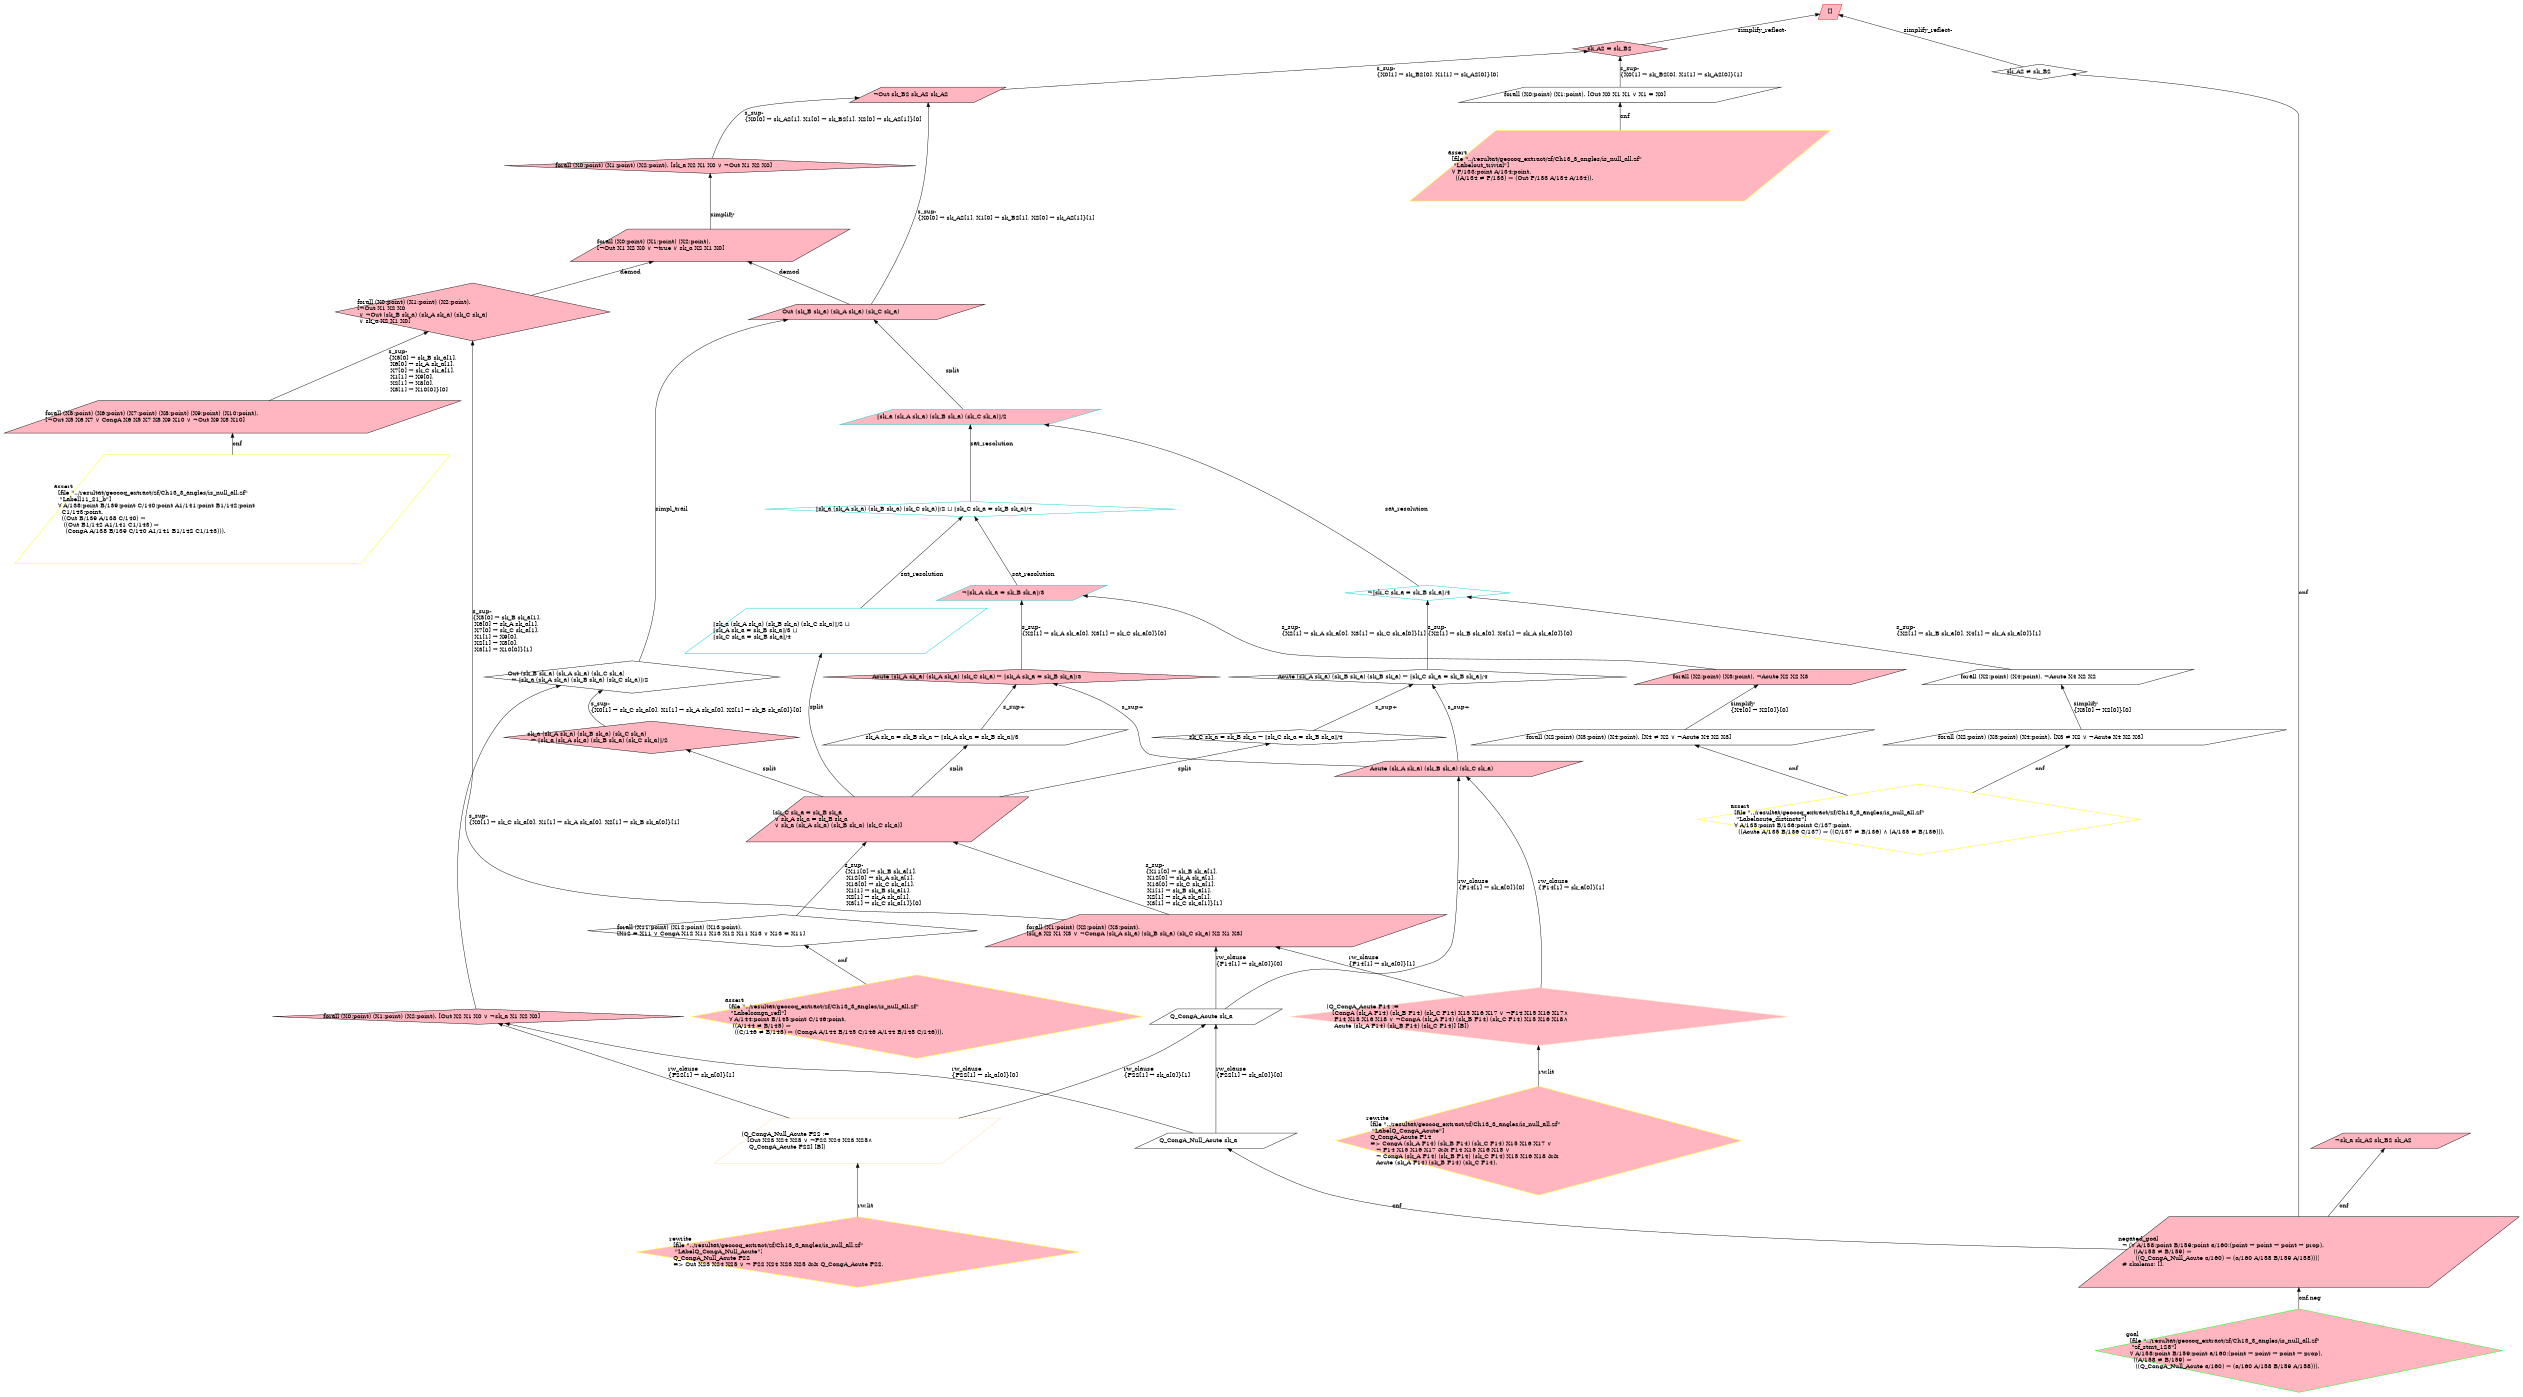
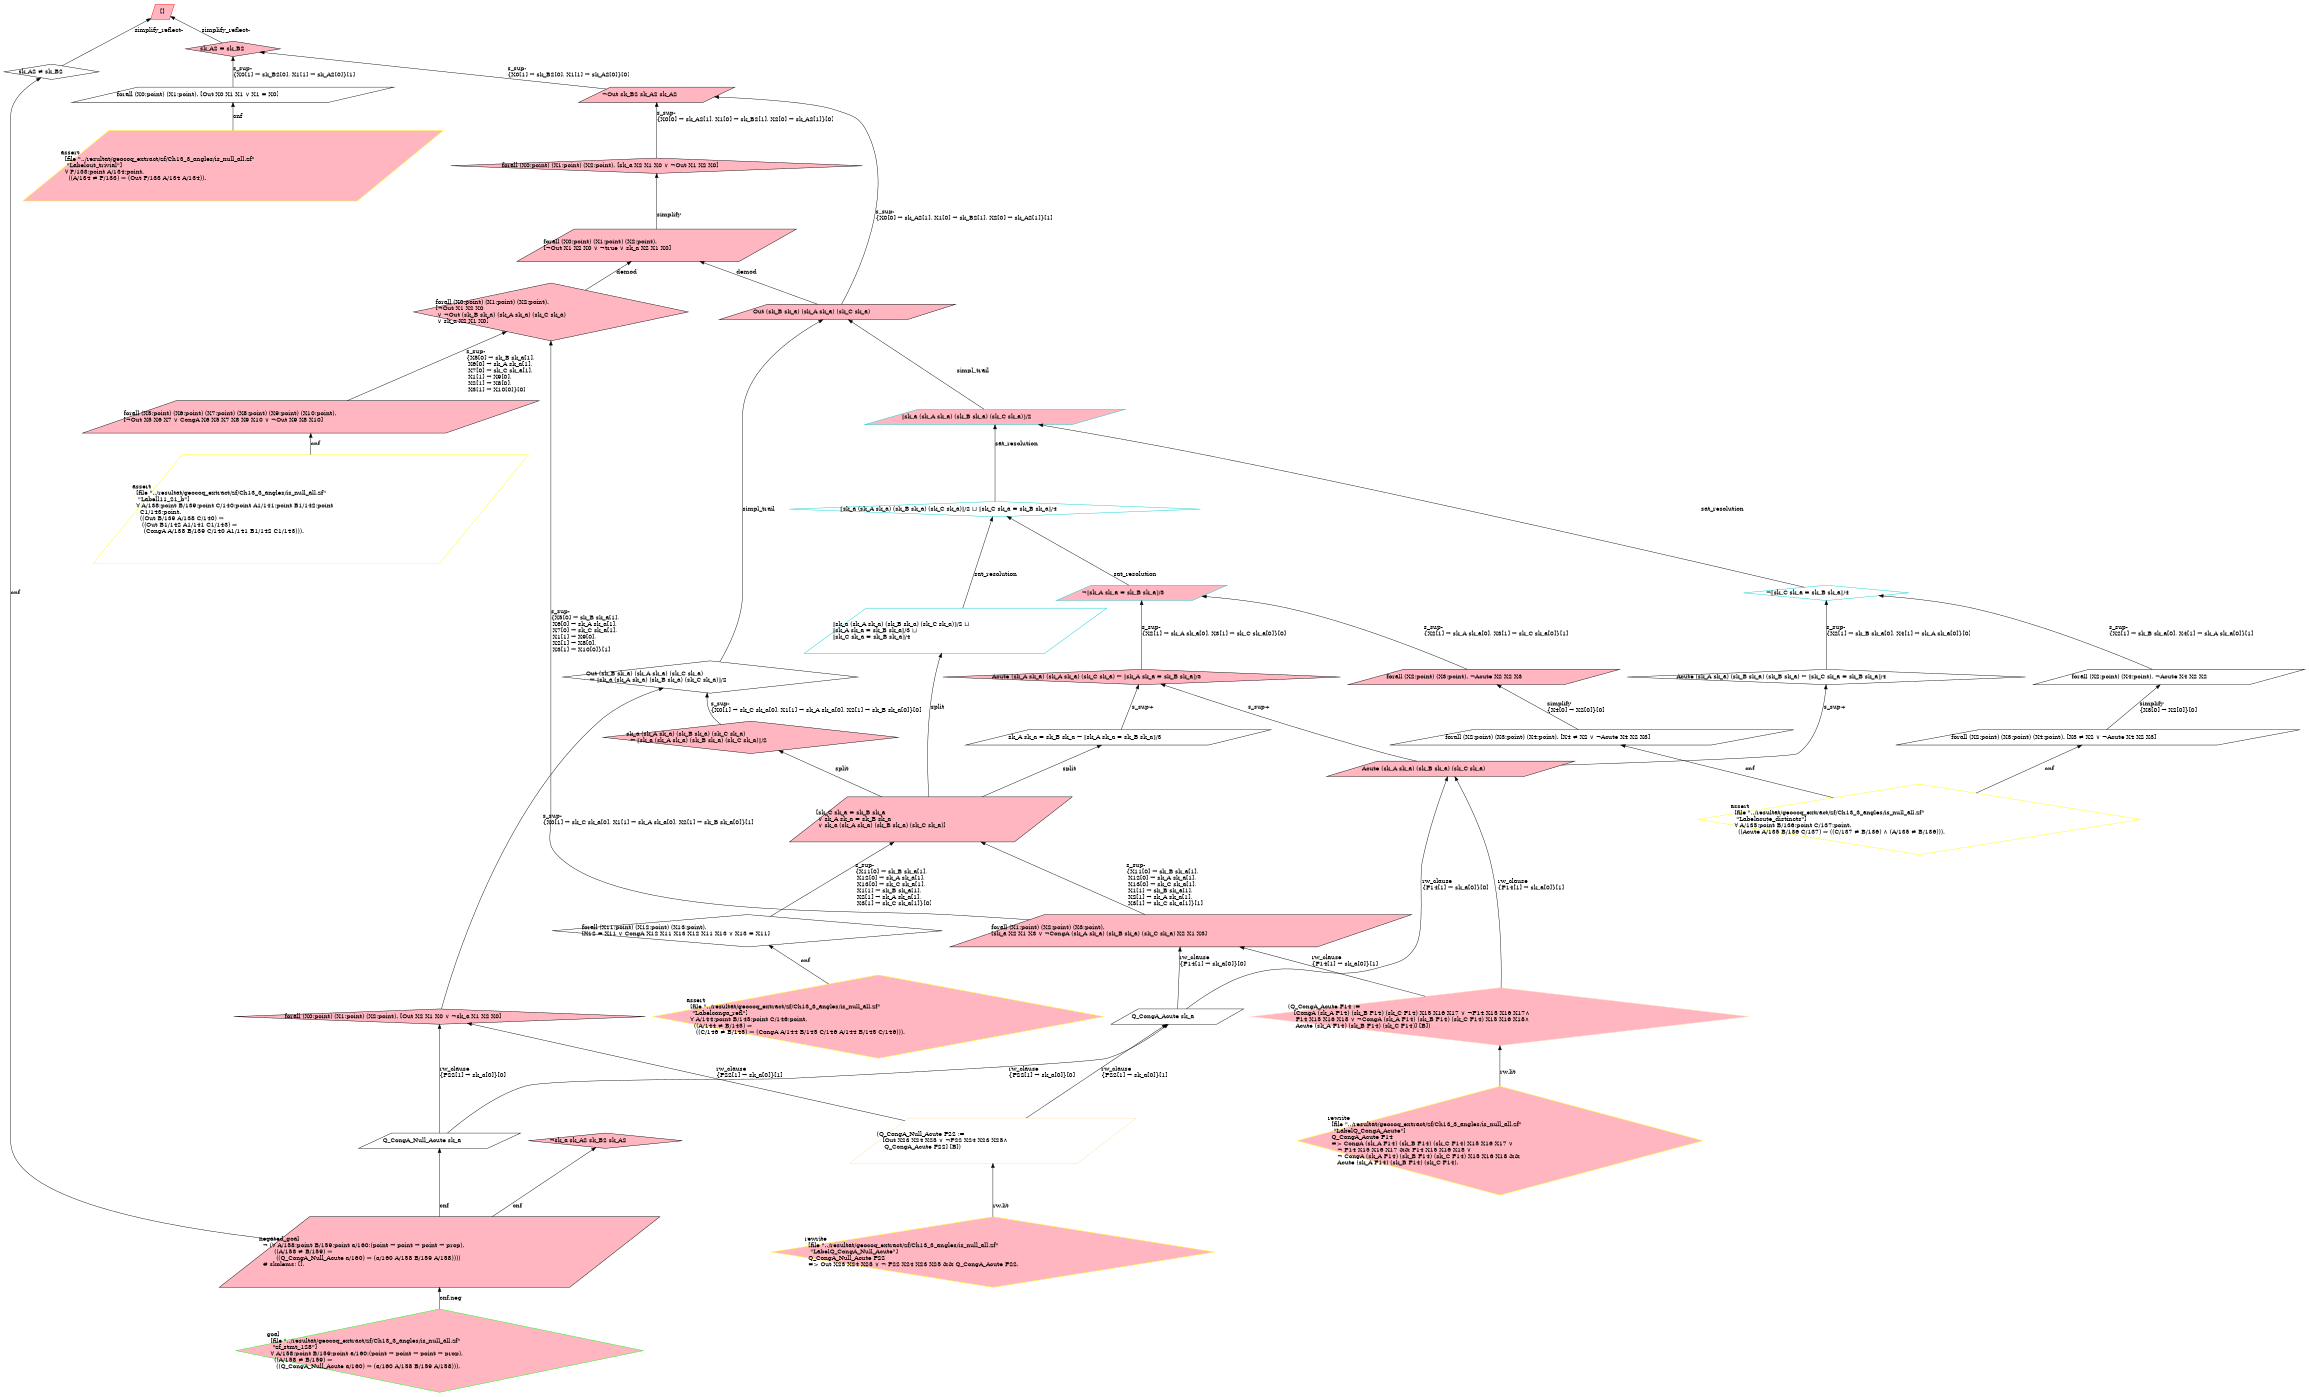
(952, 371) -> (973, 371)
(1299, 737) -> none
(2391, 1141) -> (605, 1141)
